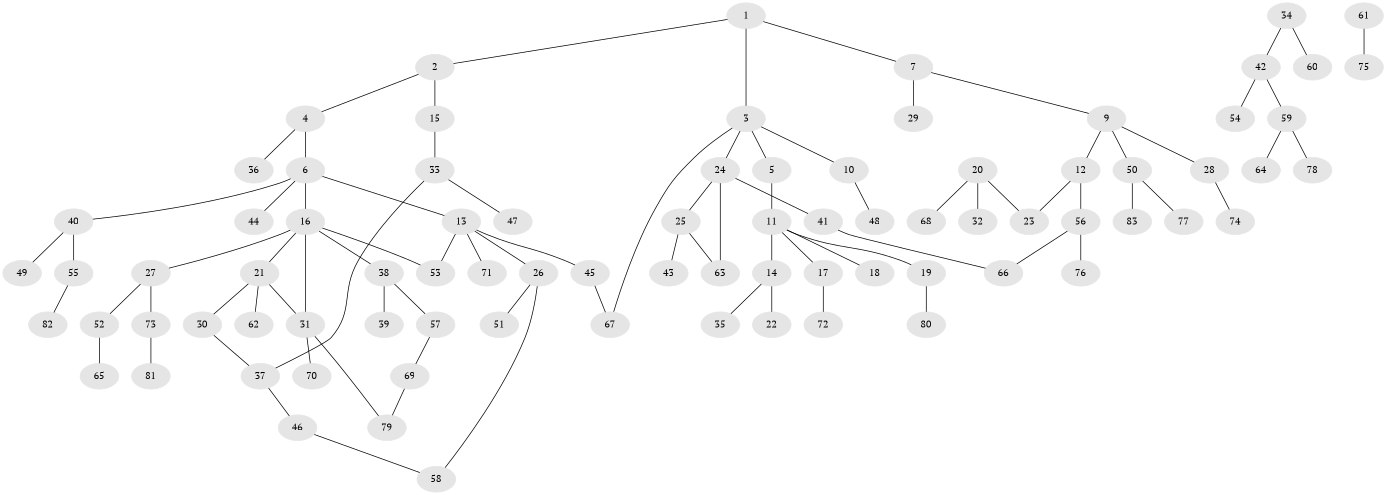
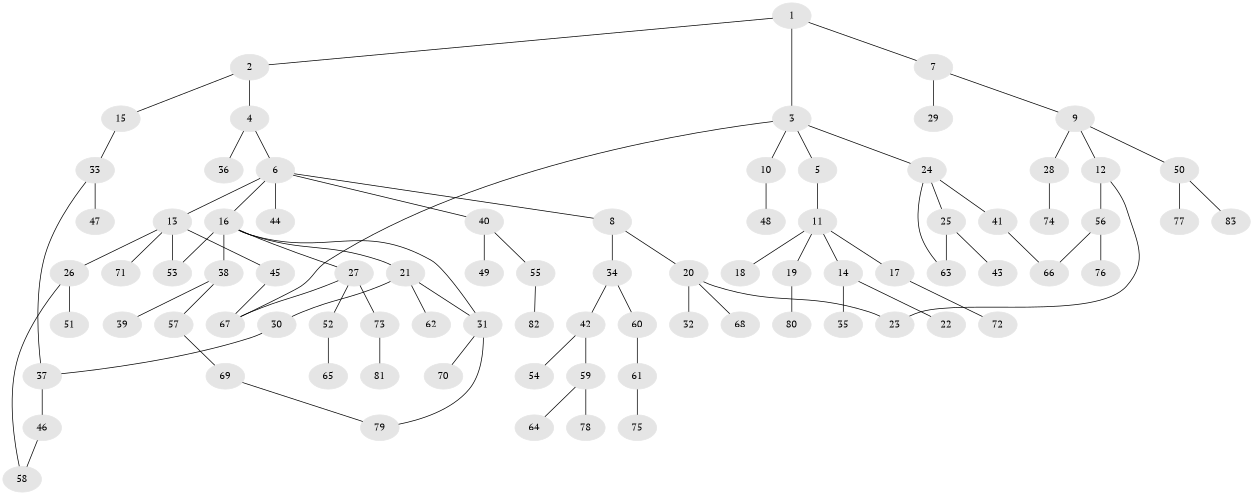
none -> (612, 222)
none -> (289, 298)
none -> (637, 351)
